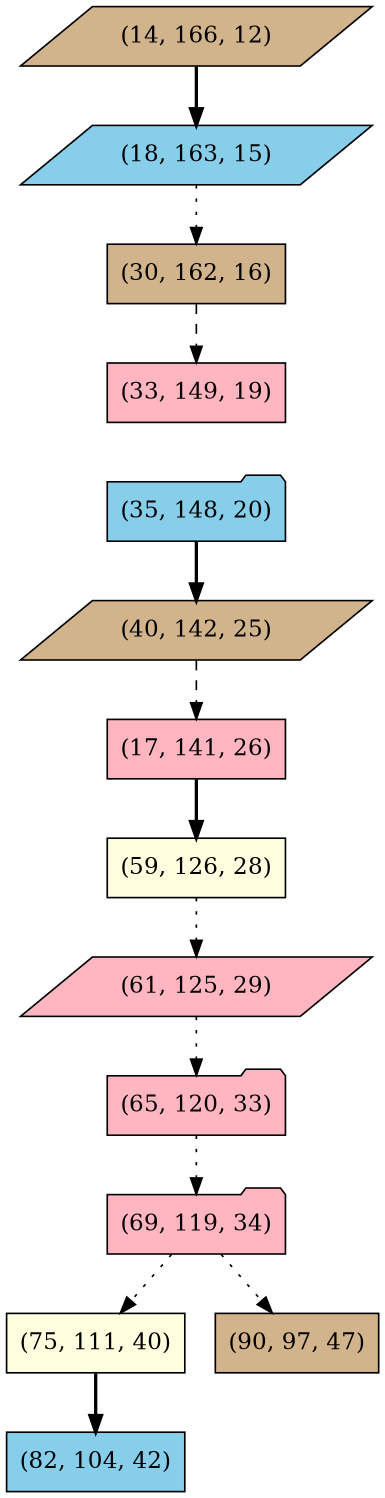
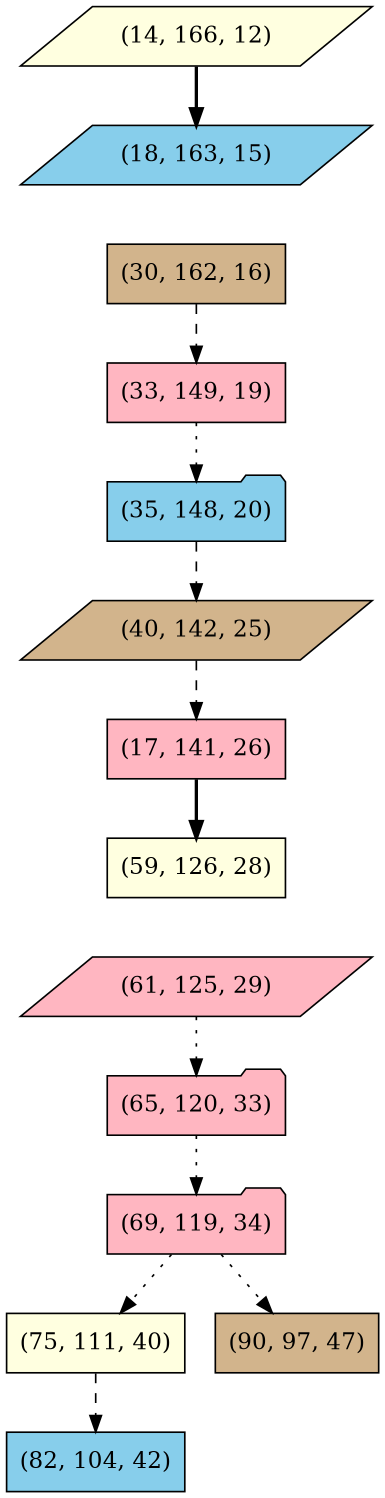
(196, 36) -> (196, 36)
(196, 206) -> none
none -> (196, 444)
(196, 563) -> (196, 563)
(196, 919) -> none
(96, 1394) -> (96, 1394)
